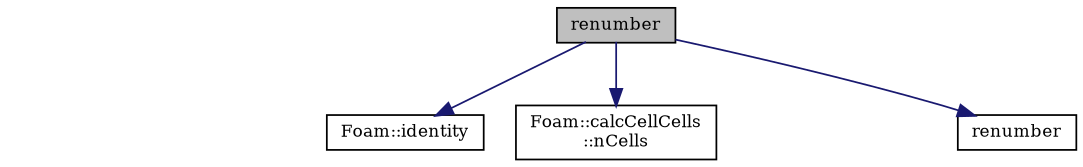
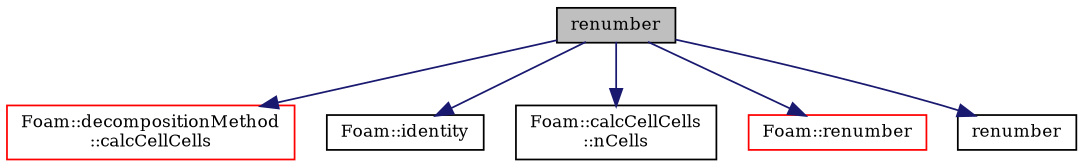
none -> (151, 132)
none -> (838, 132)
